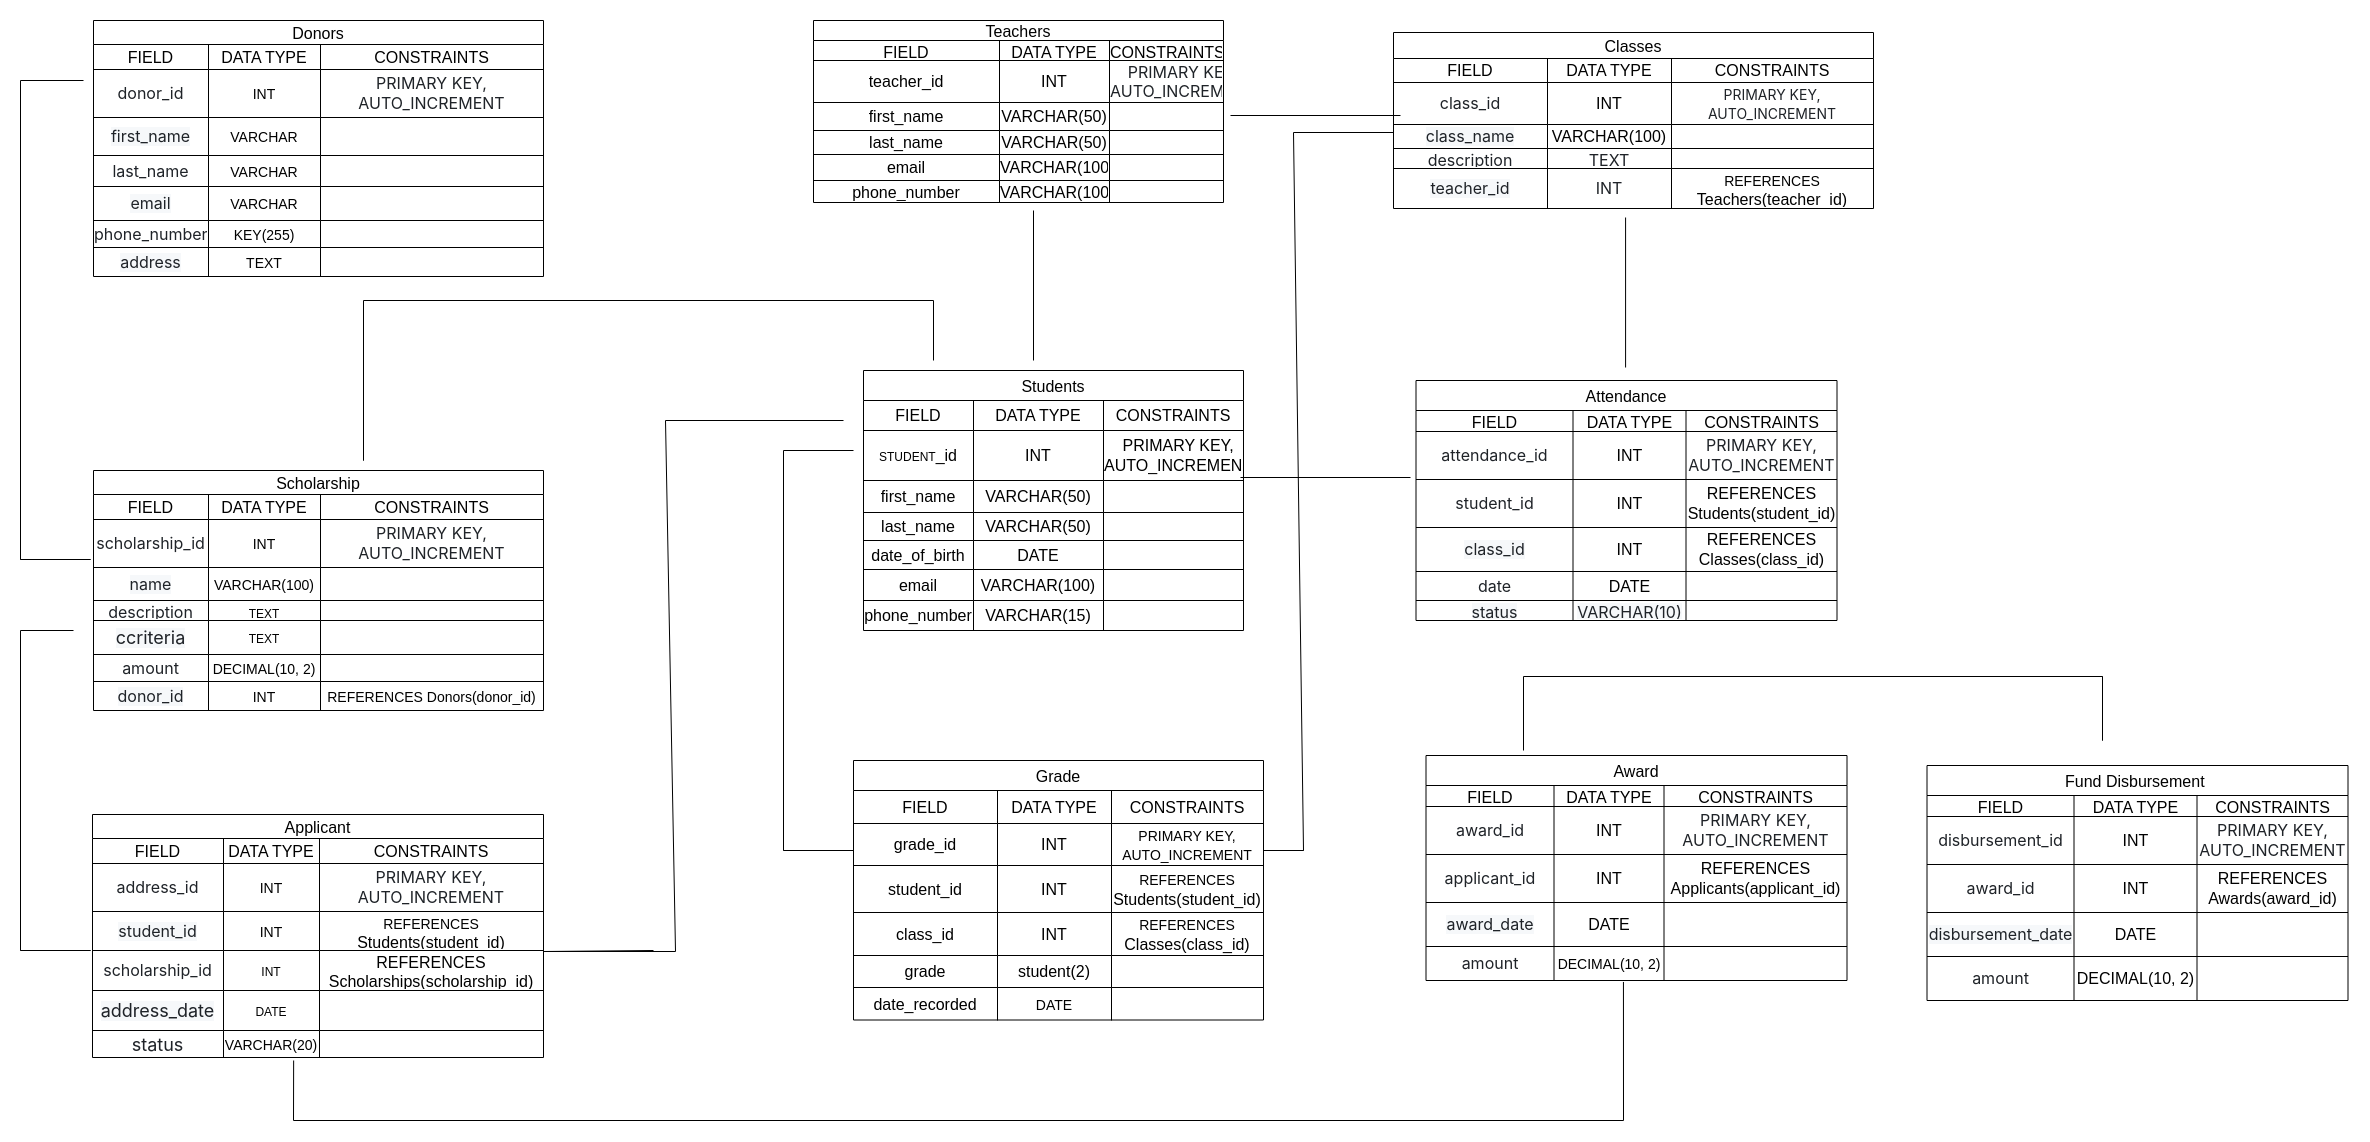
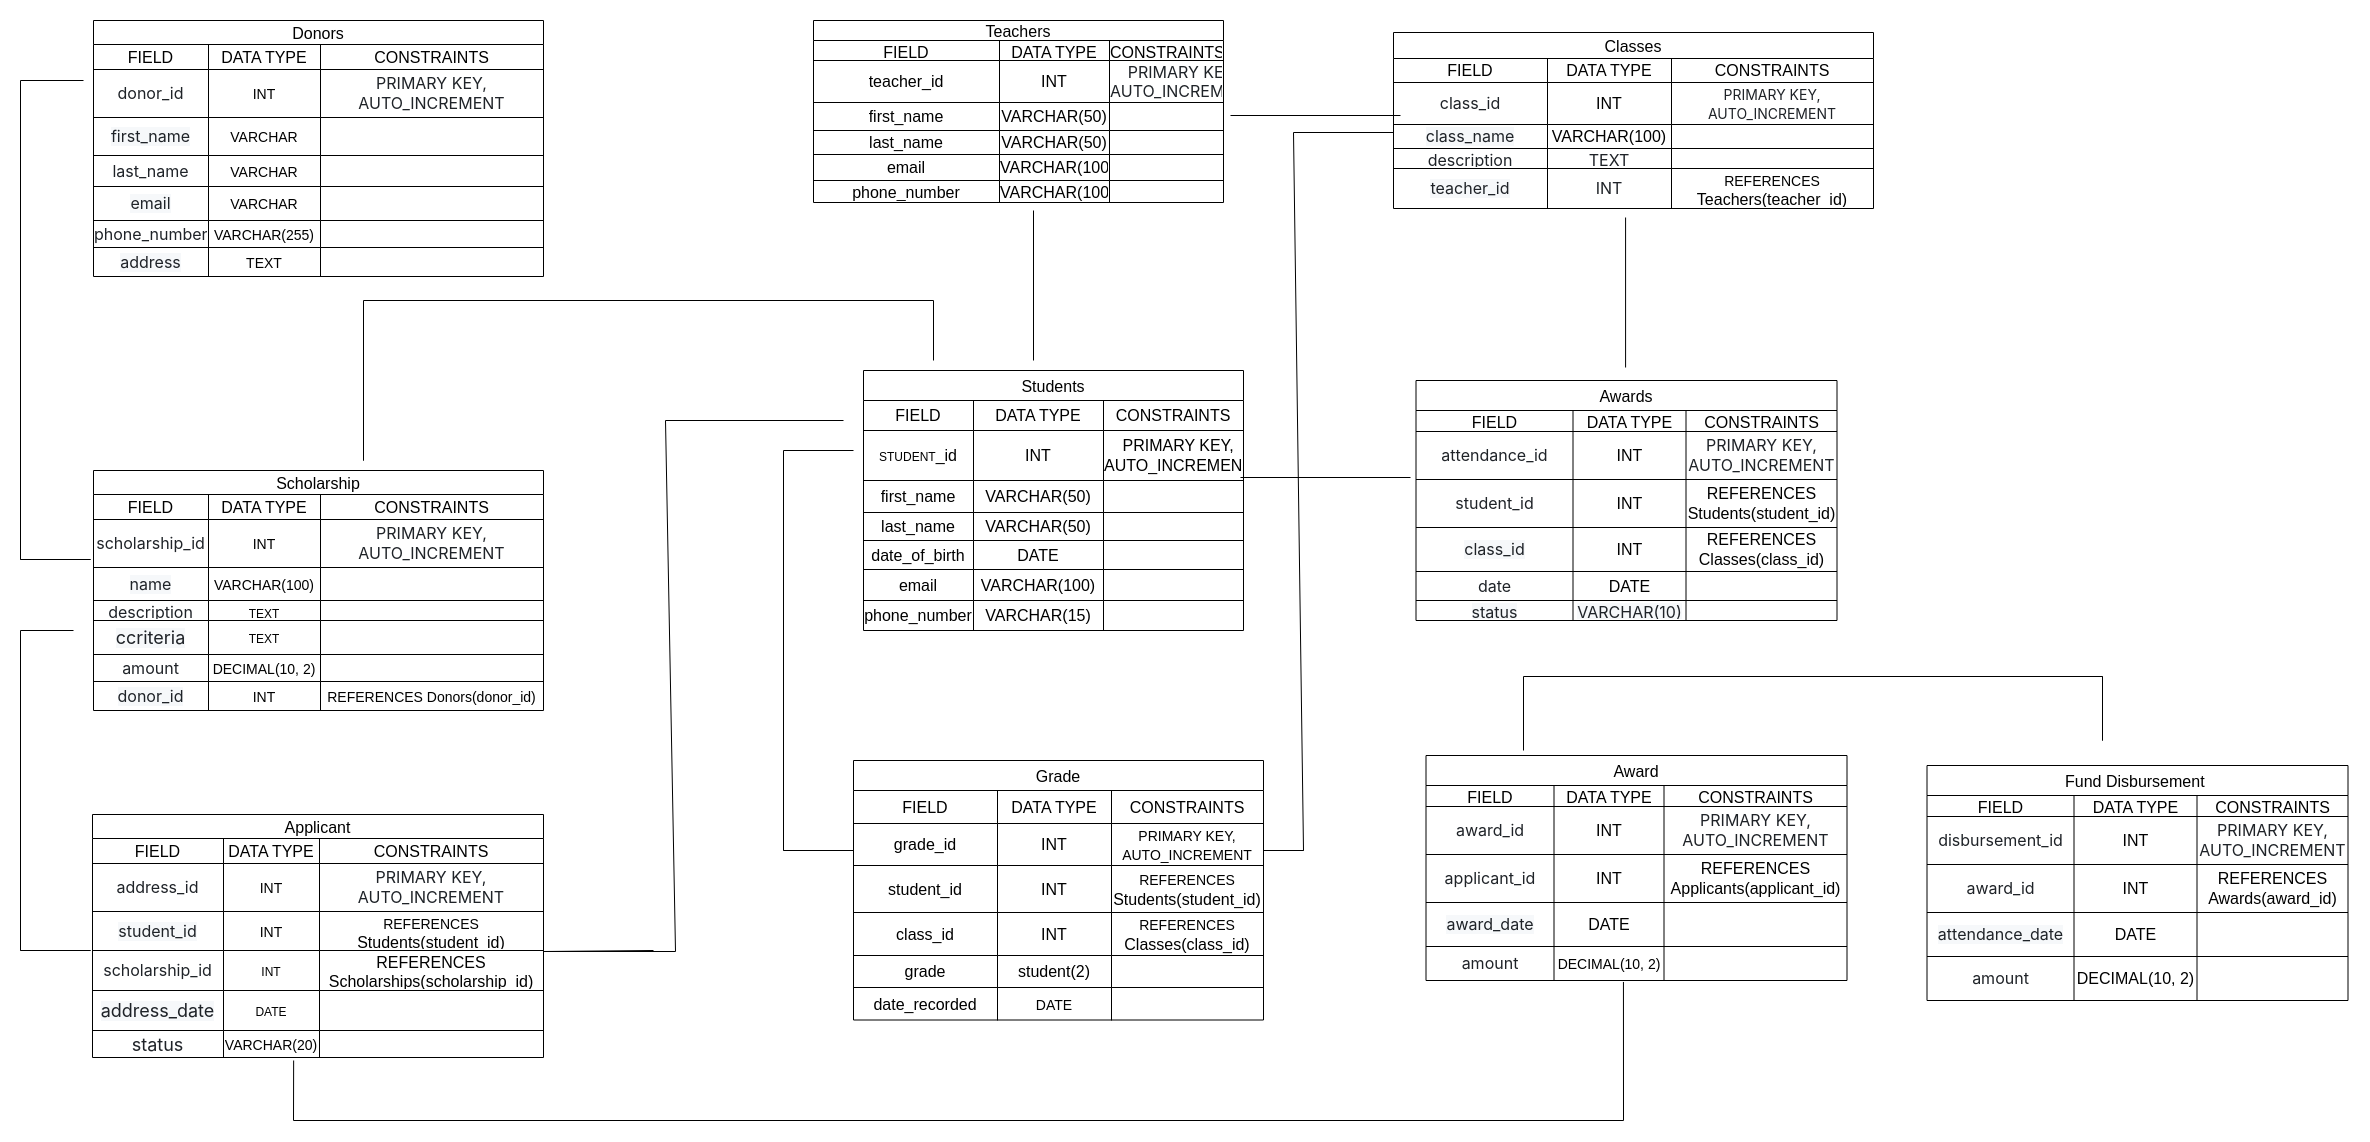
(265, 235) -> (265, 235)
(1626, 397) -> (1626, 397)
(2001, 935) -> (2001, 935)
